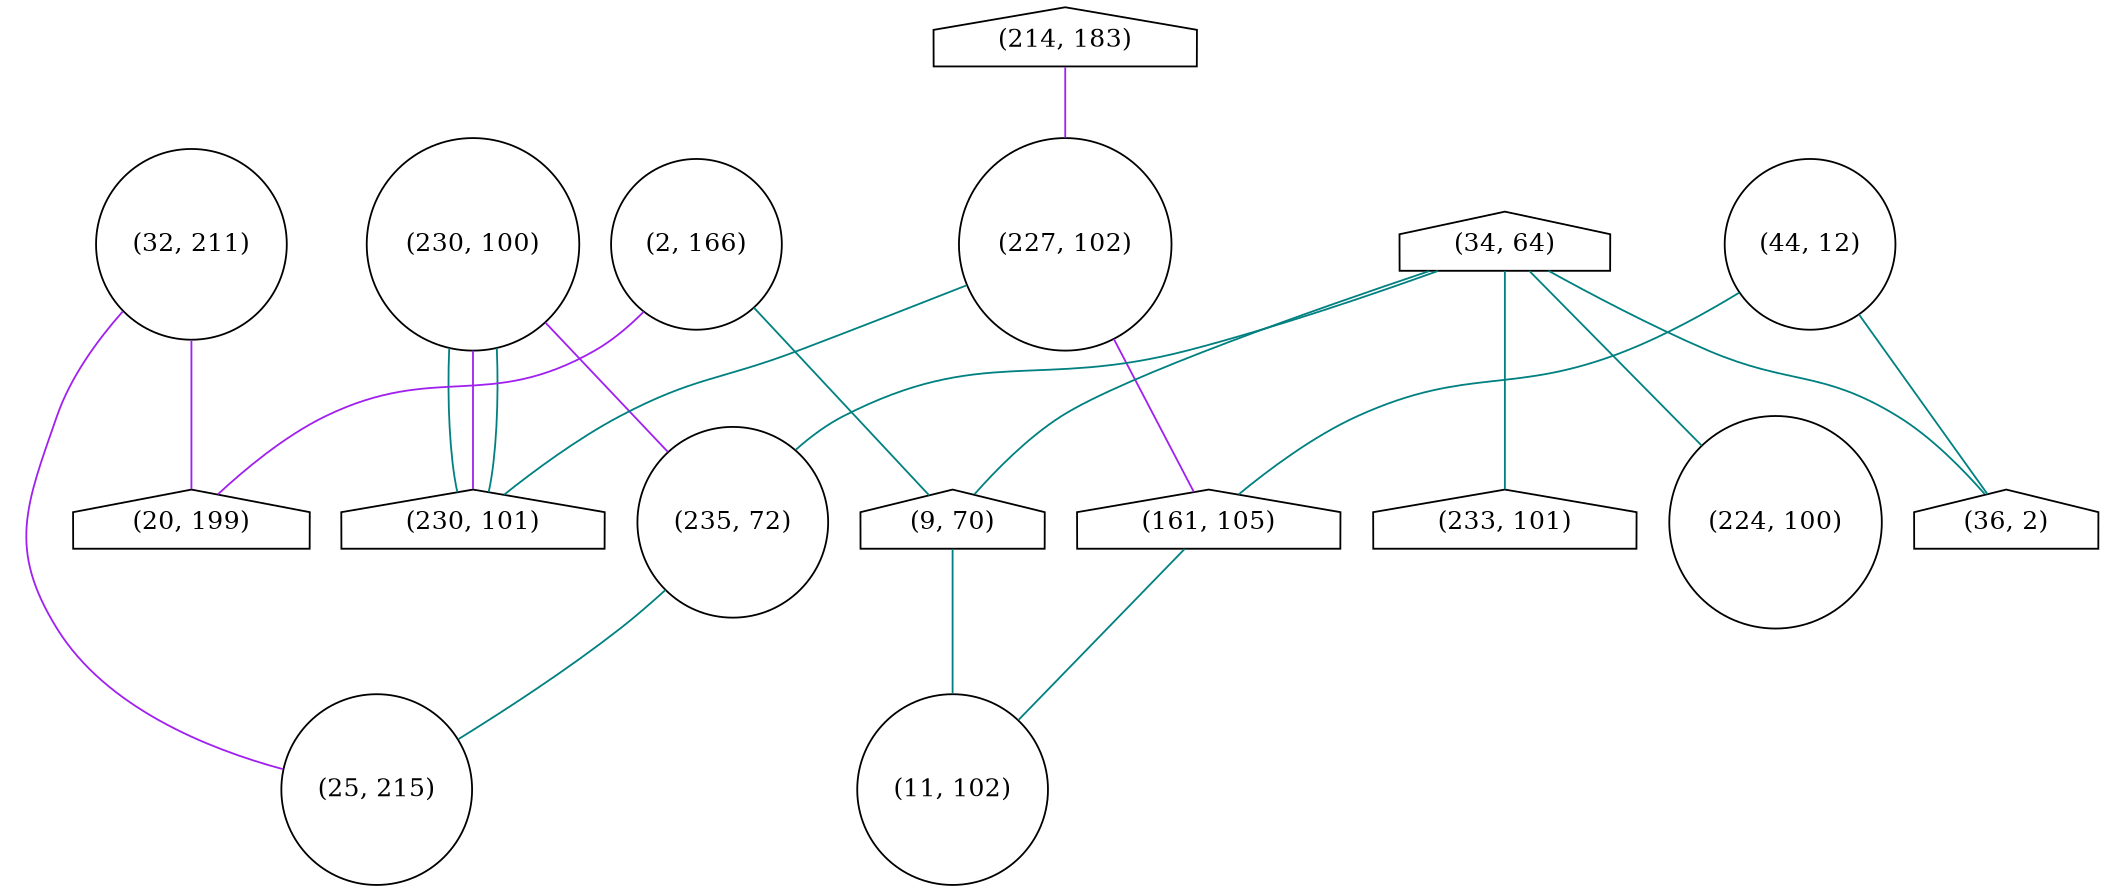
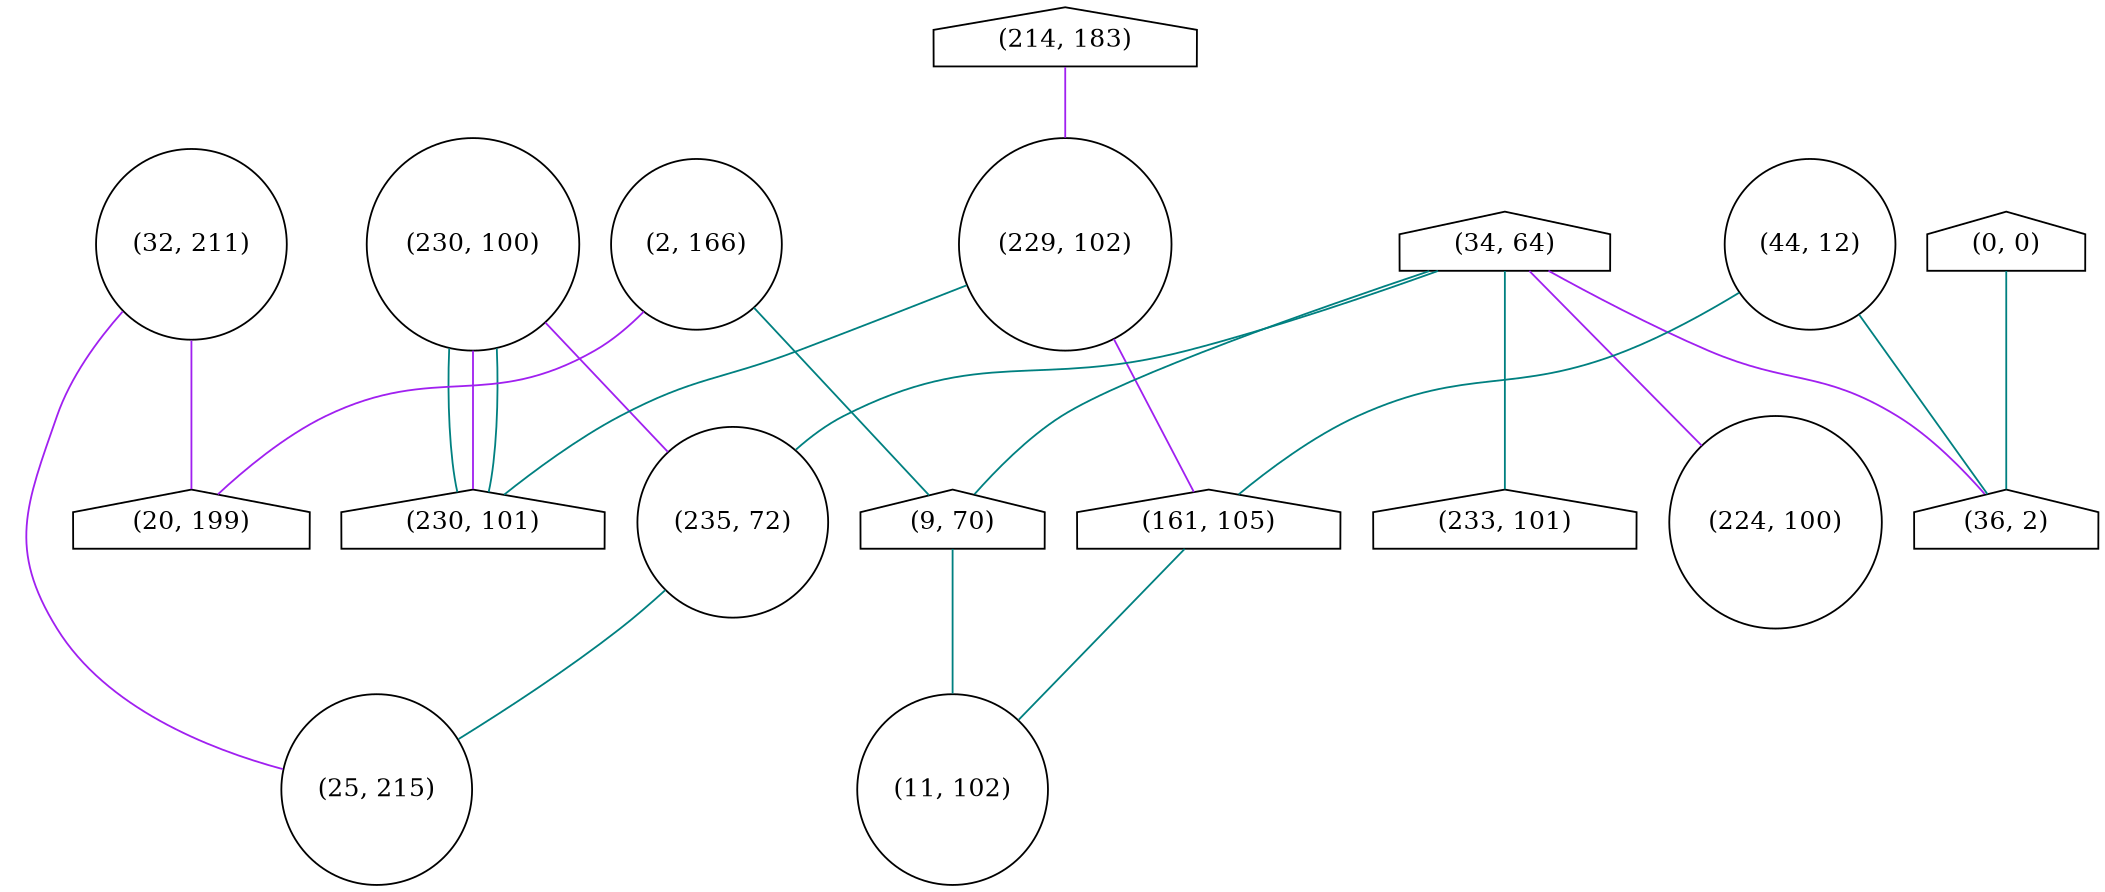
(1065, 244) -> (1065, 244)
none -> (2006, 244)
(1624, 367) -> (1624, 367)
(1775, 372) -> (1775, 372)
